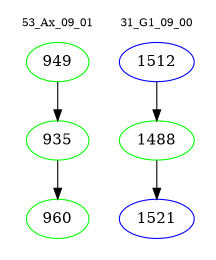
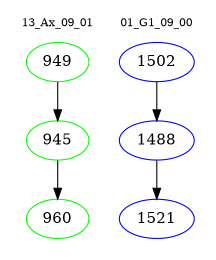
(58, 23) -> (58, 23)
(157, 23) -> (157, 23)
(157, 62) -> (157, 62)
(58, 140) -> (58, 140)
(157, 140) -> (157, 140)
